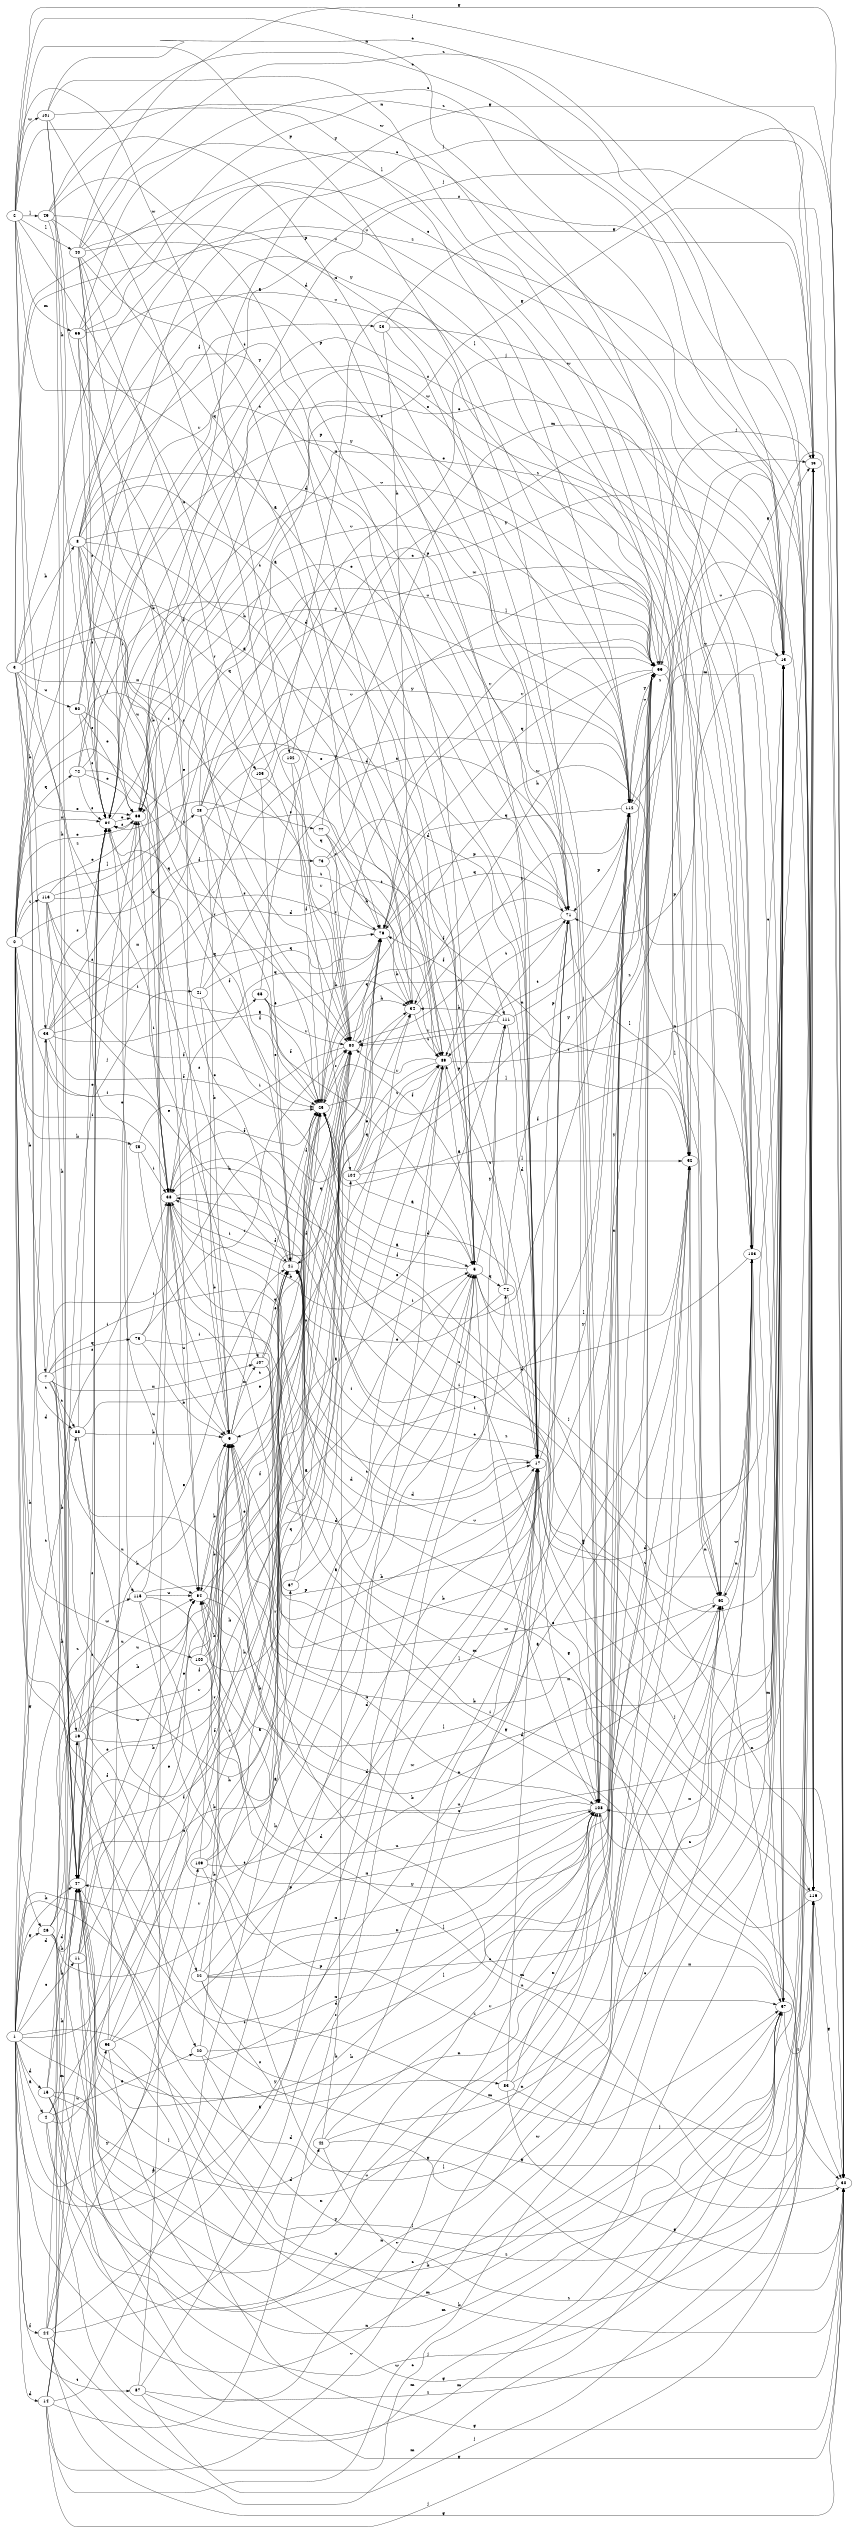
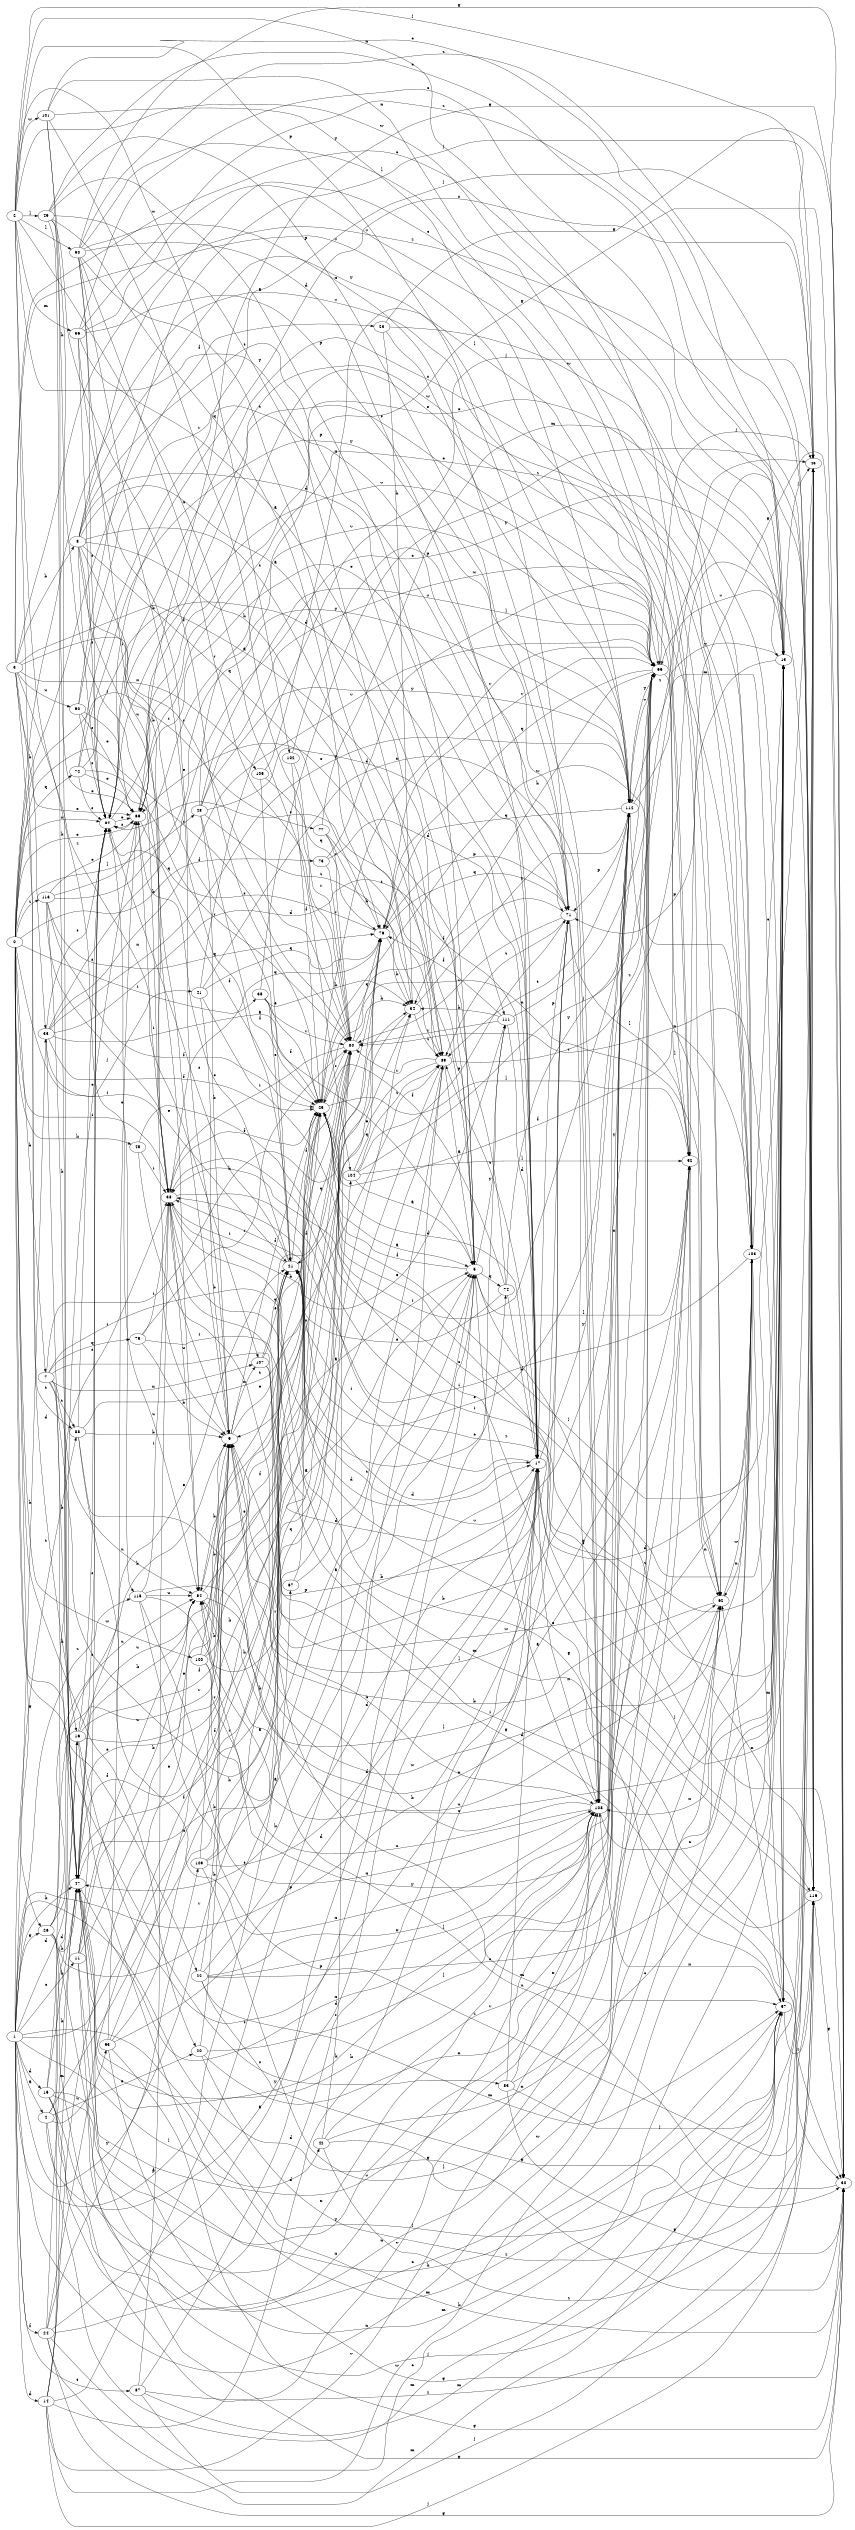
(78, 253) -> (78, 253)
none -> (60, 409)
